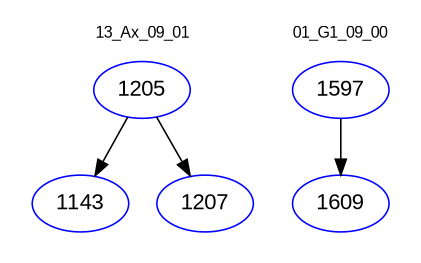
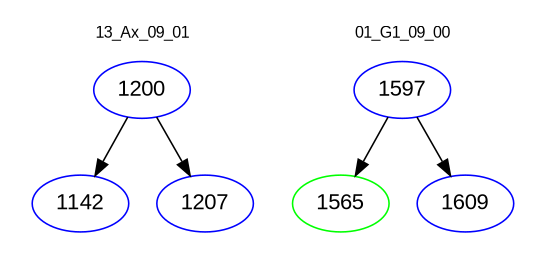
(142, 90) -> (142, 90)
(80, 204) -> (80, 204)
none -> (341, 204)
